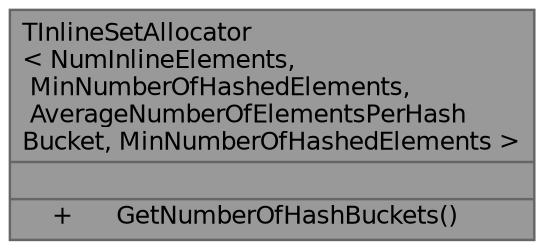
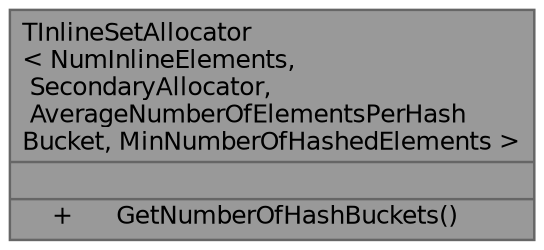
(216, 88) -> (147, 88)
